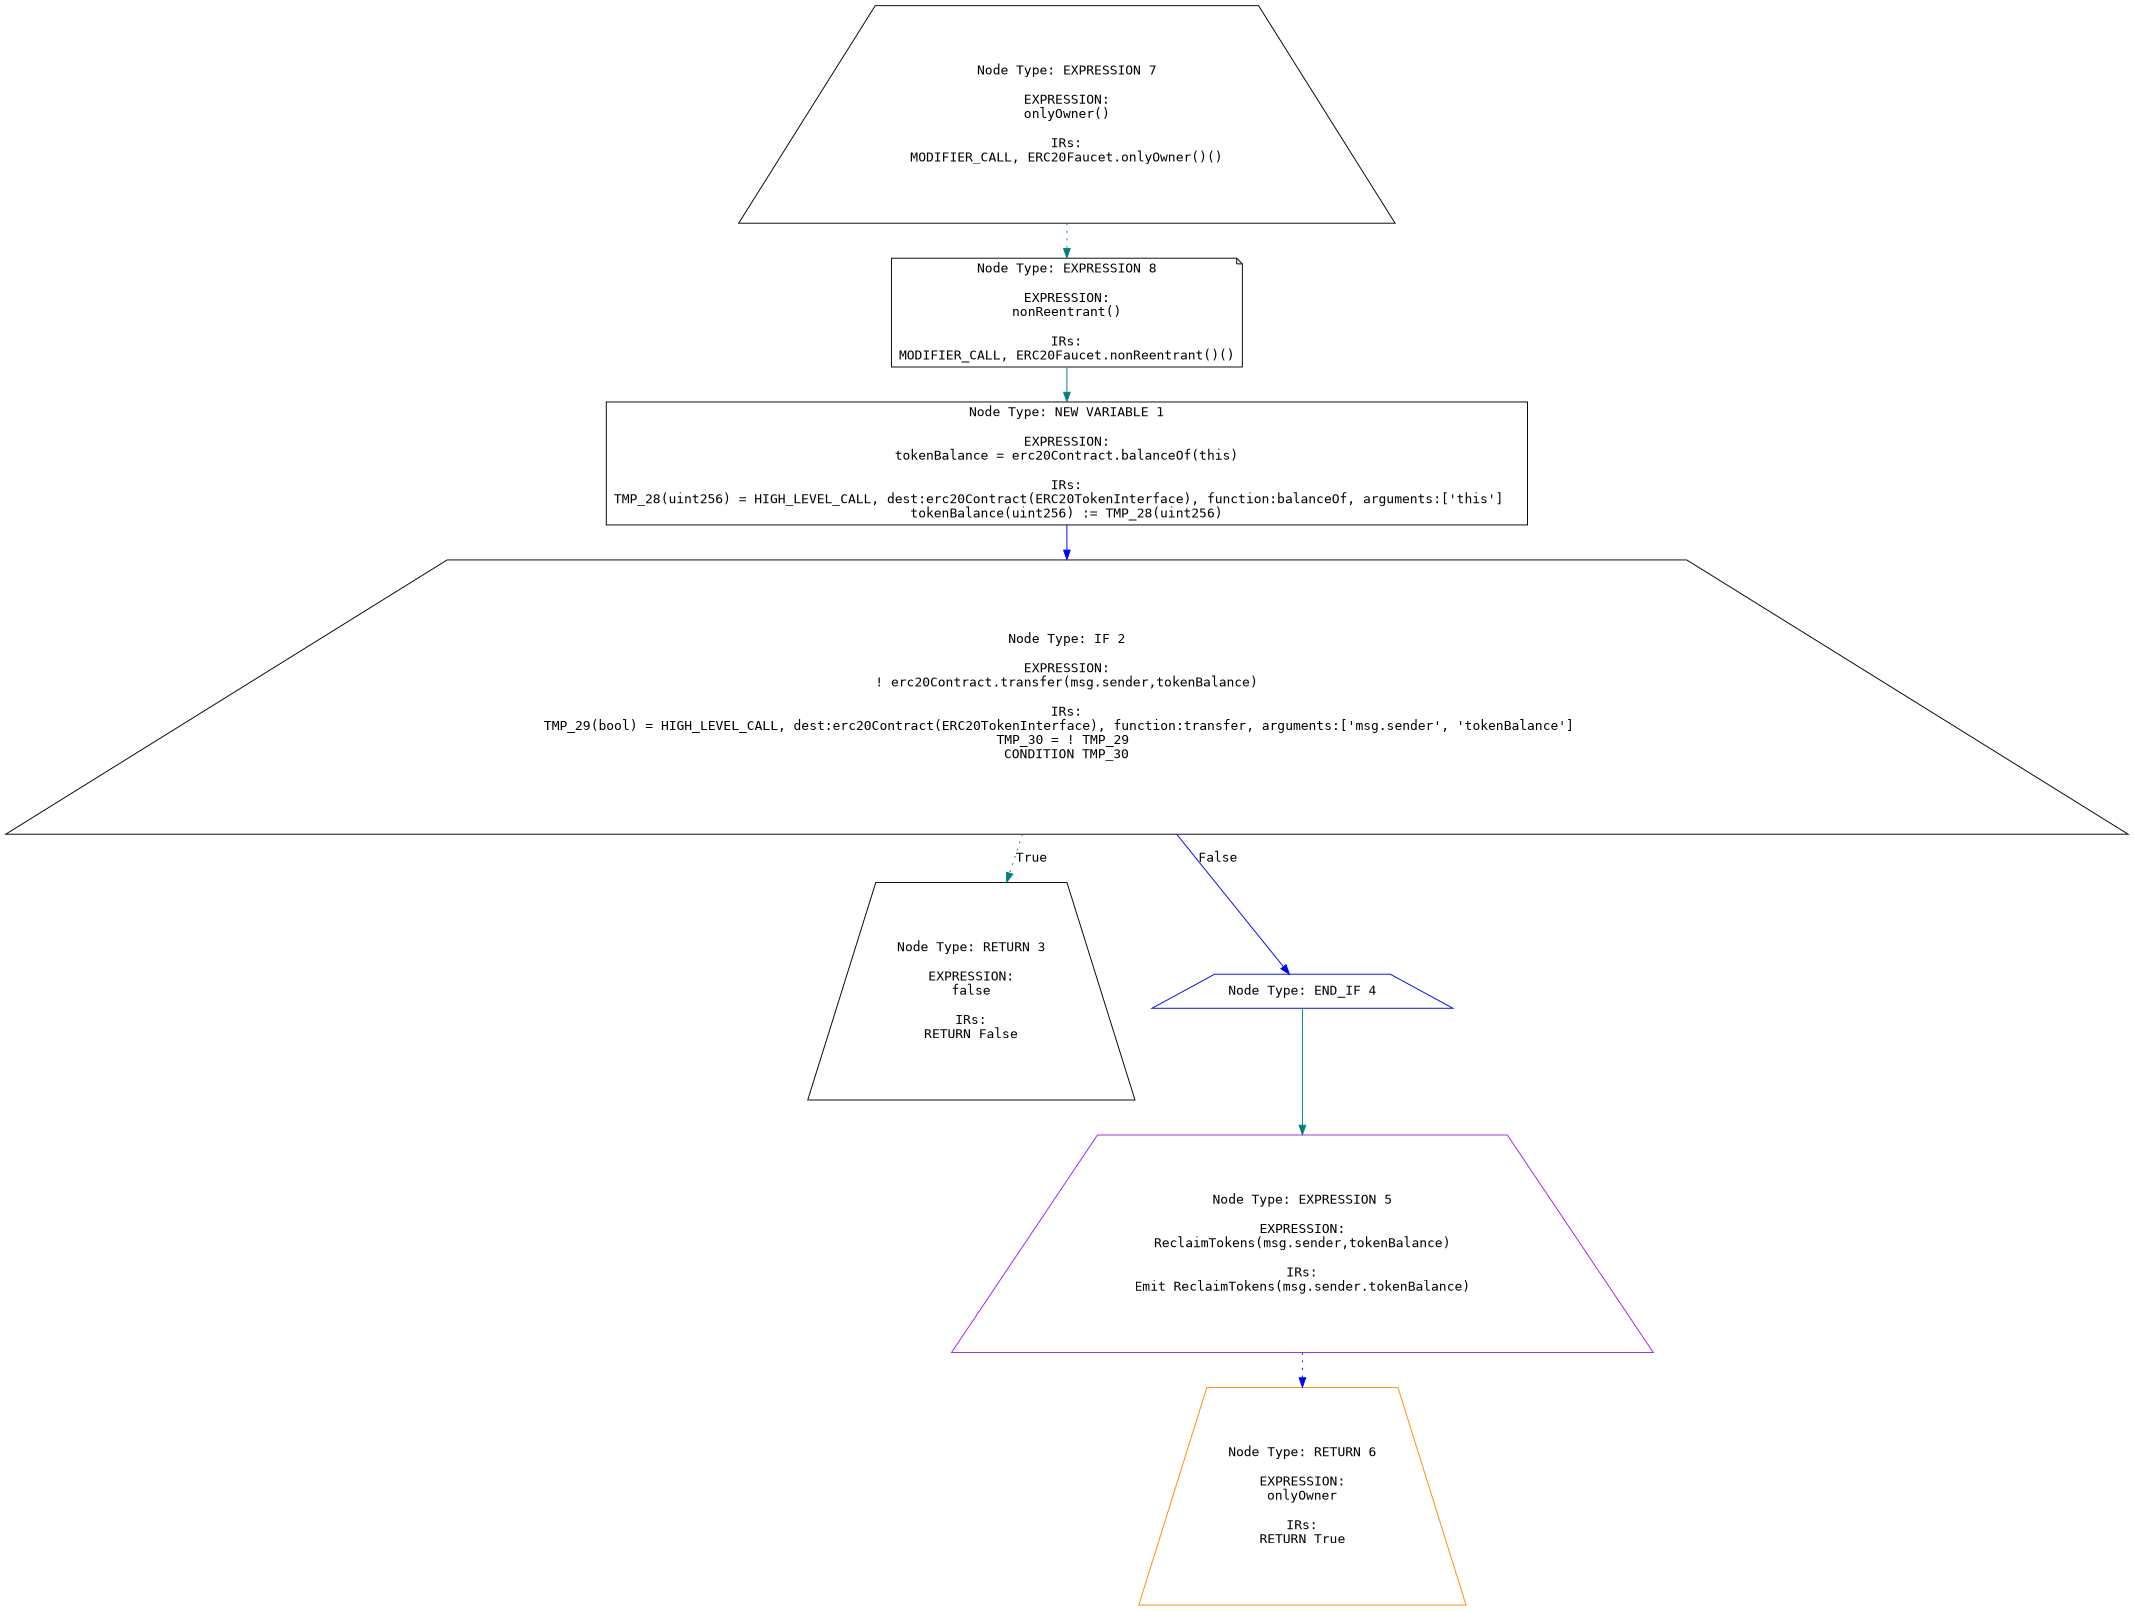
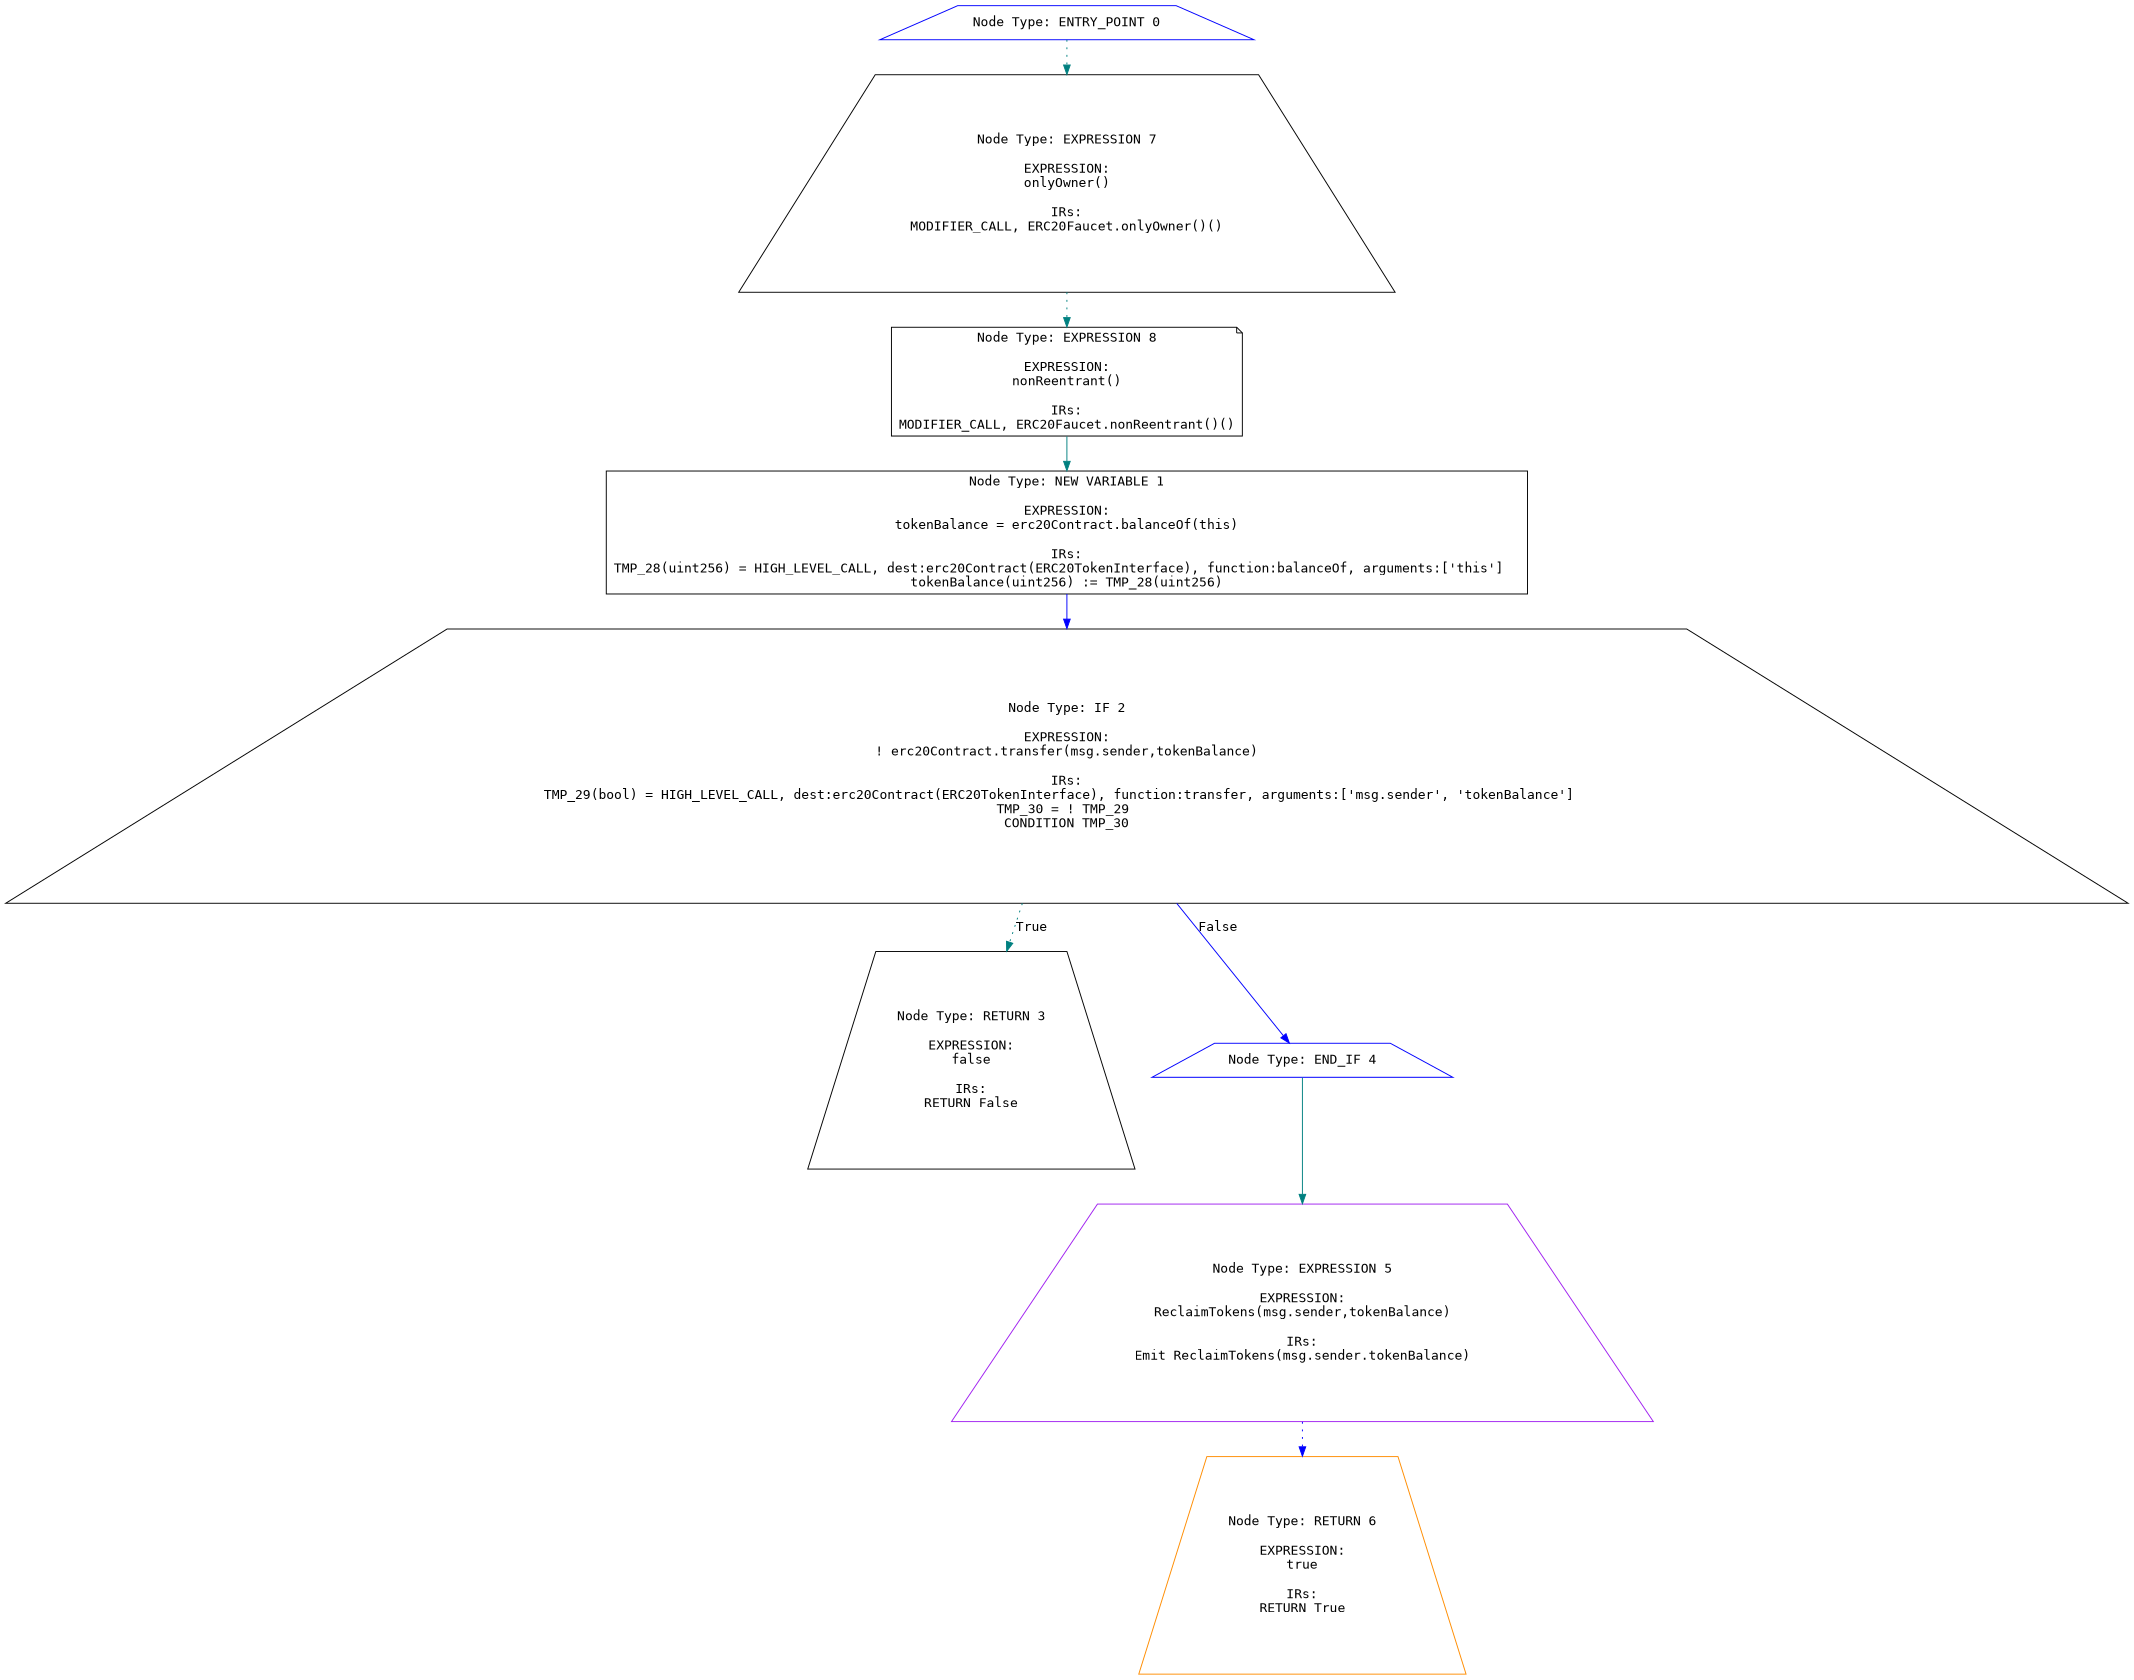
none -> (1067, 23)
(1302, 1496) -> (1302, 1565)
